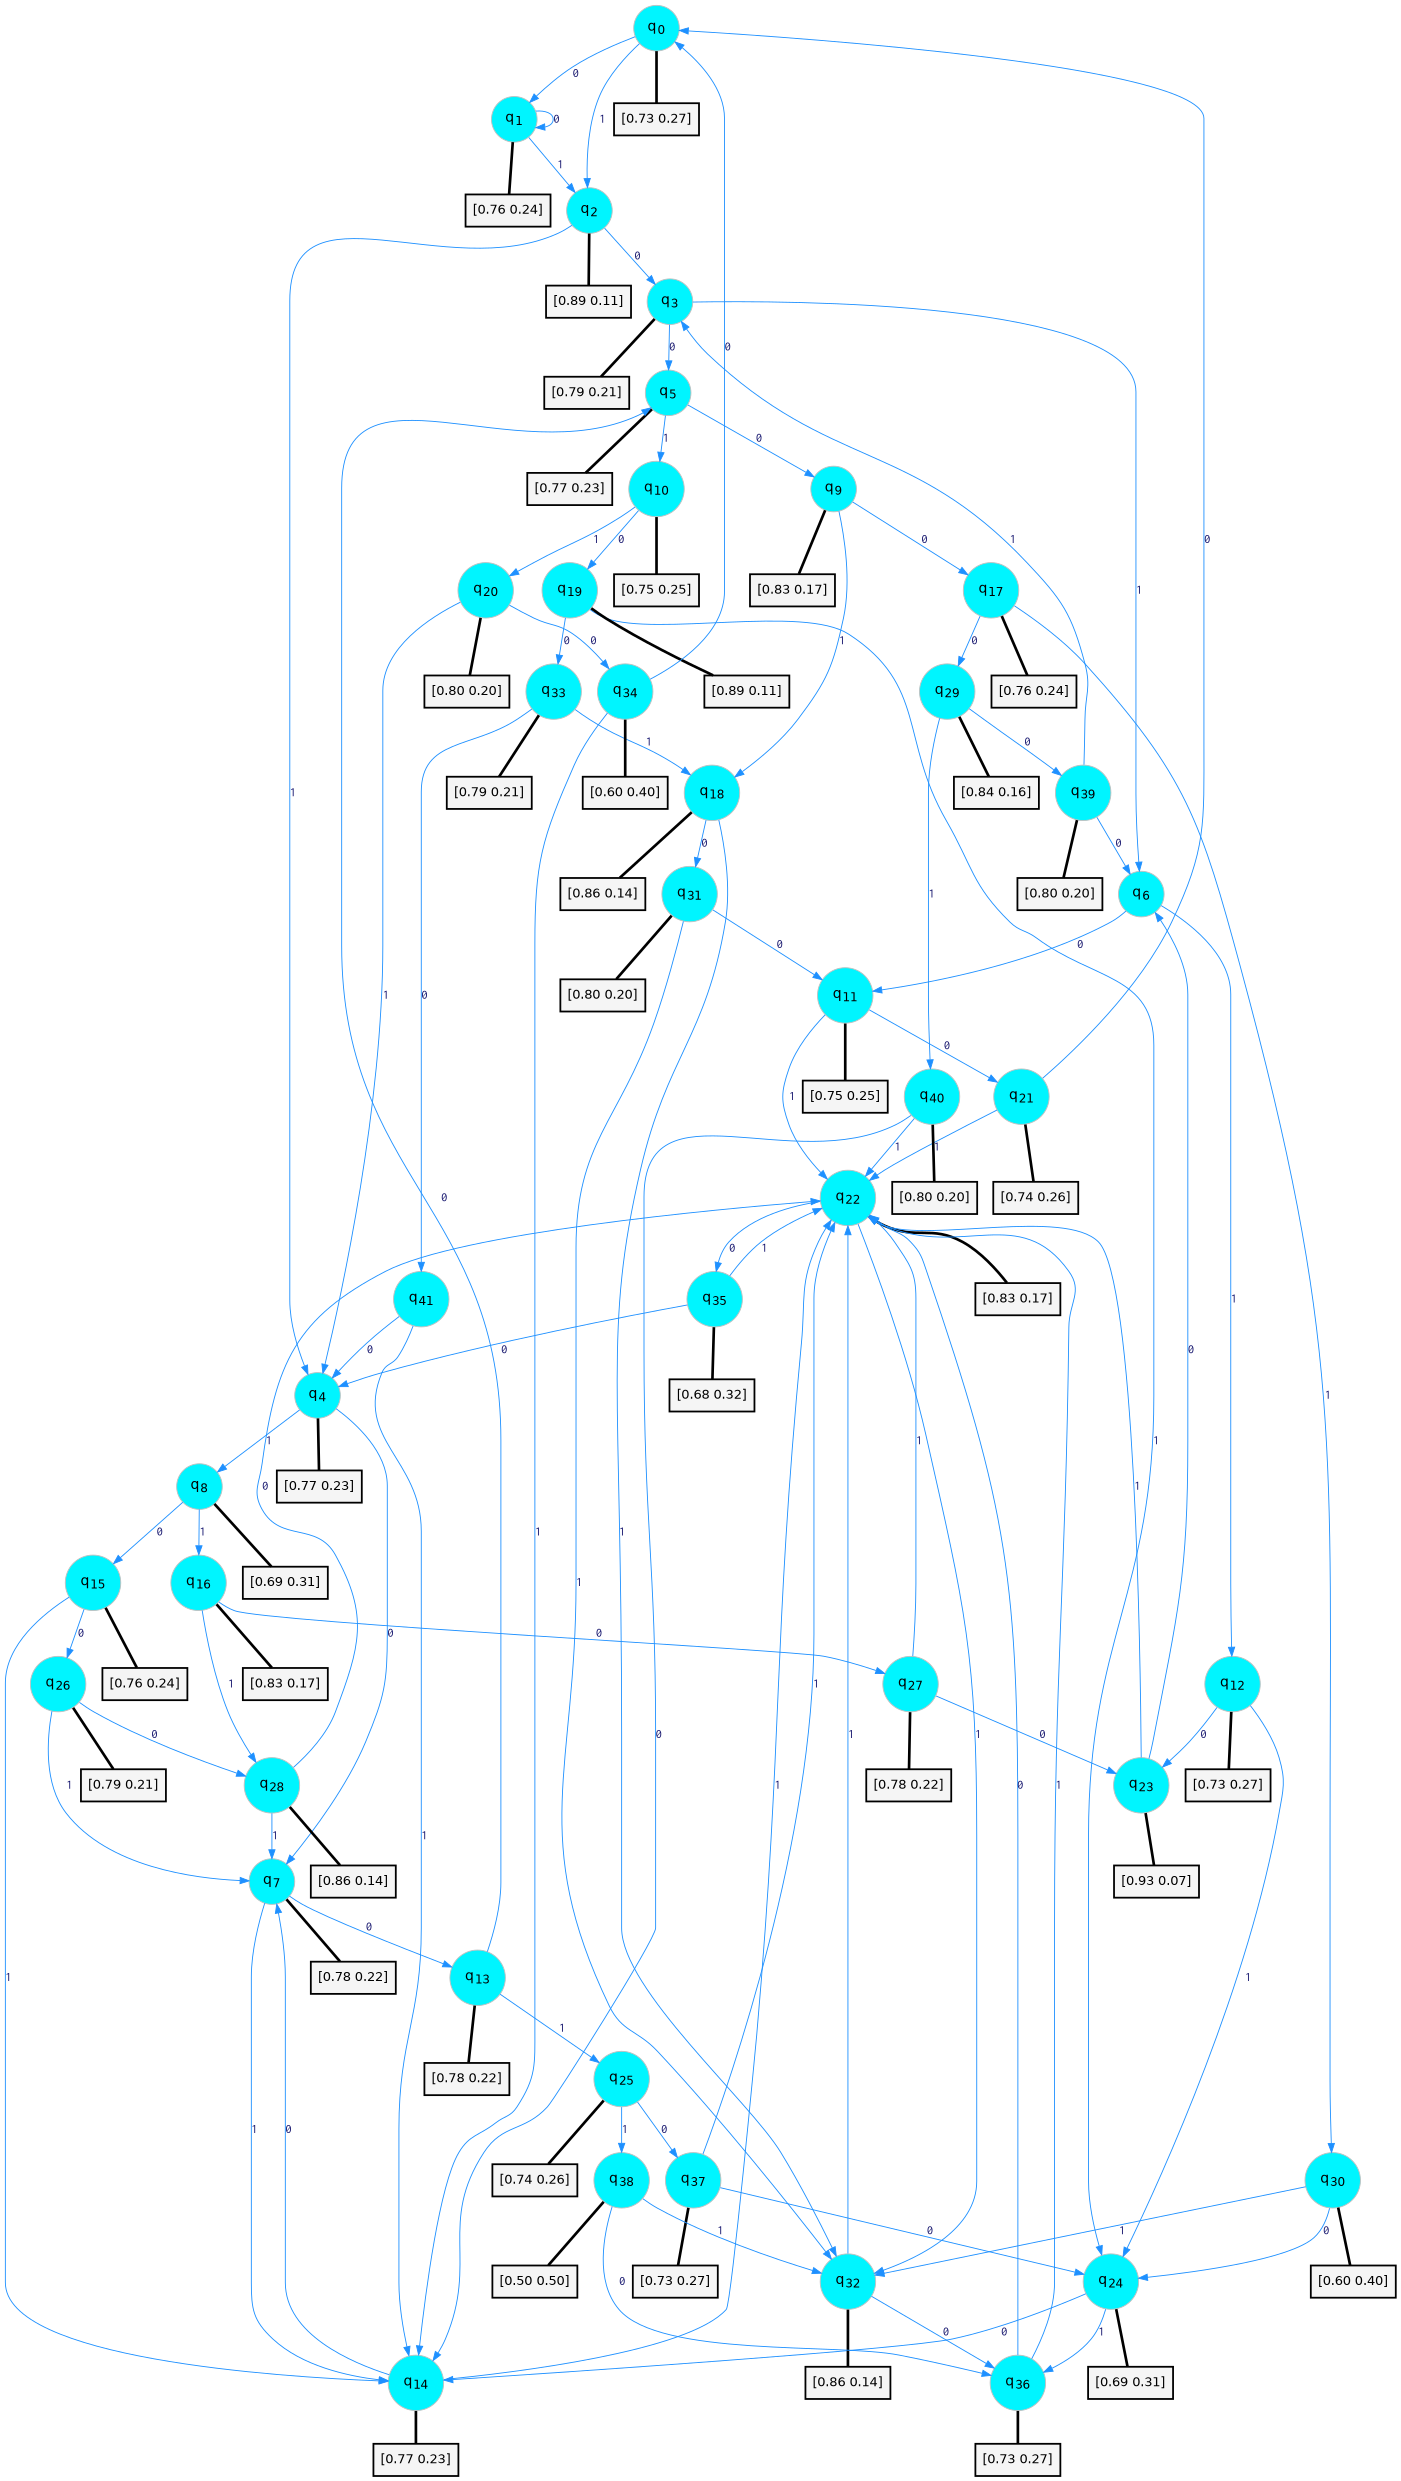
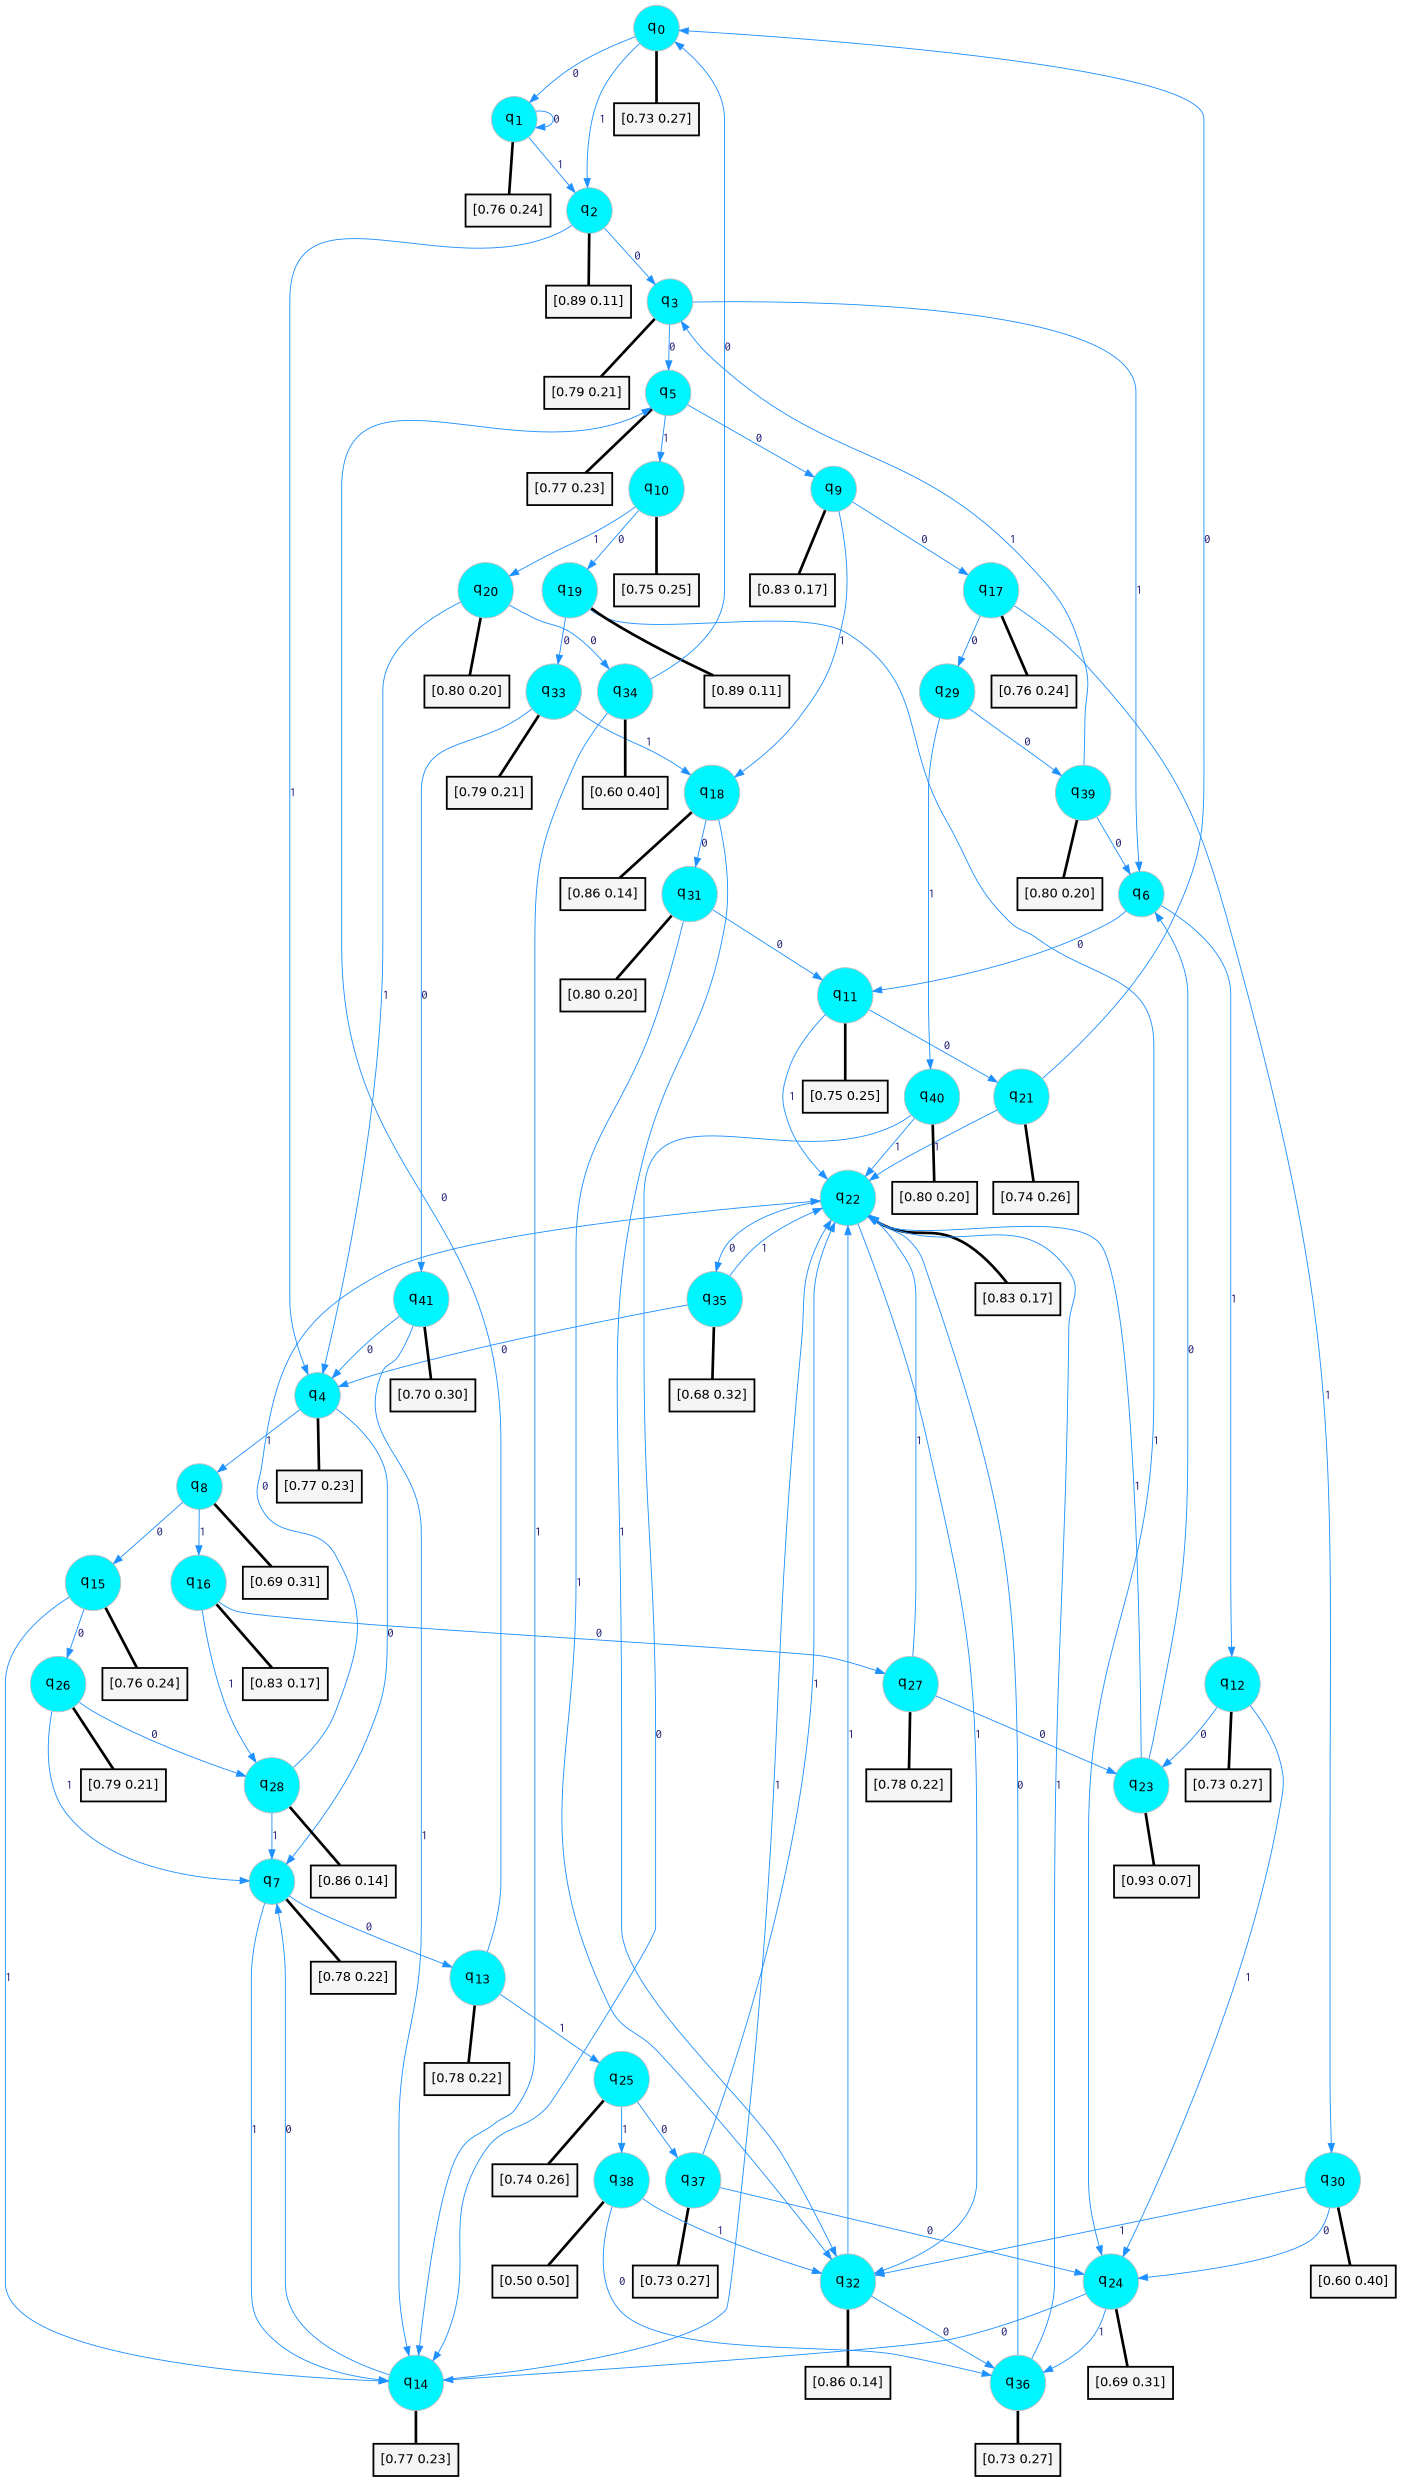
(996, 793) -> none
none -> (433, 1395)
